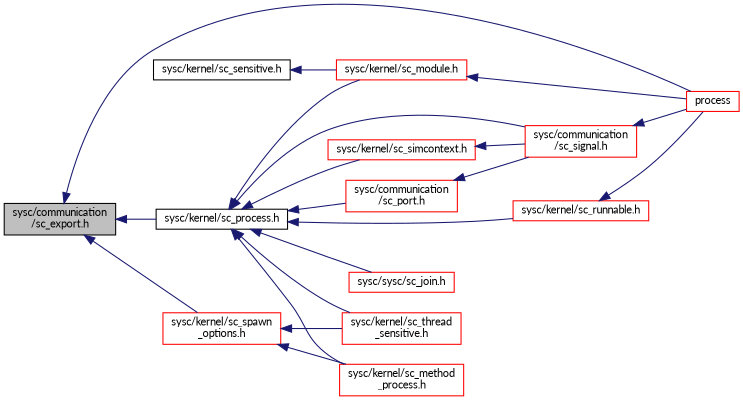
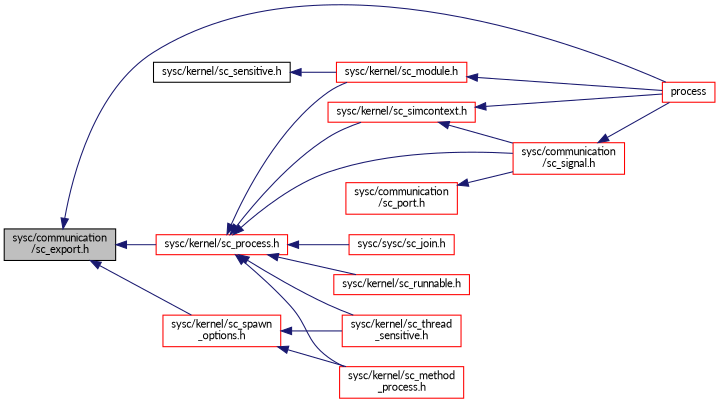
(659, 157) -> (574, 100)
(322, 206) -> none
(222, 219) -> (222, 245)
